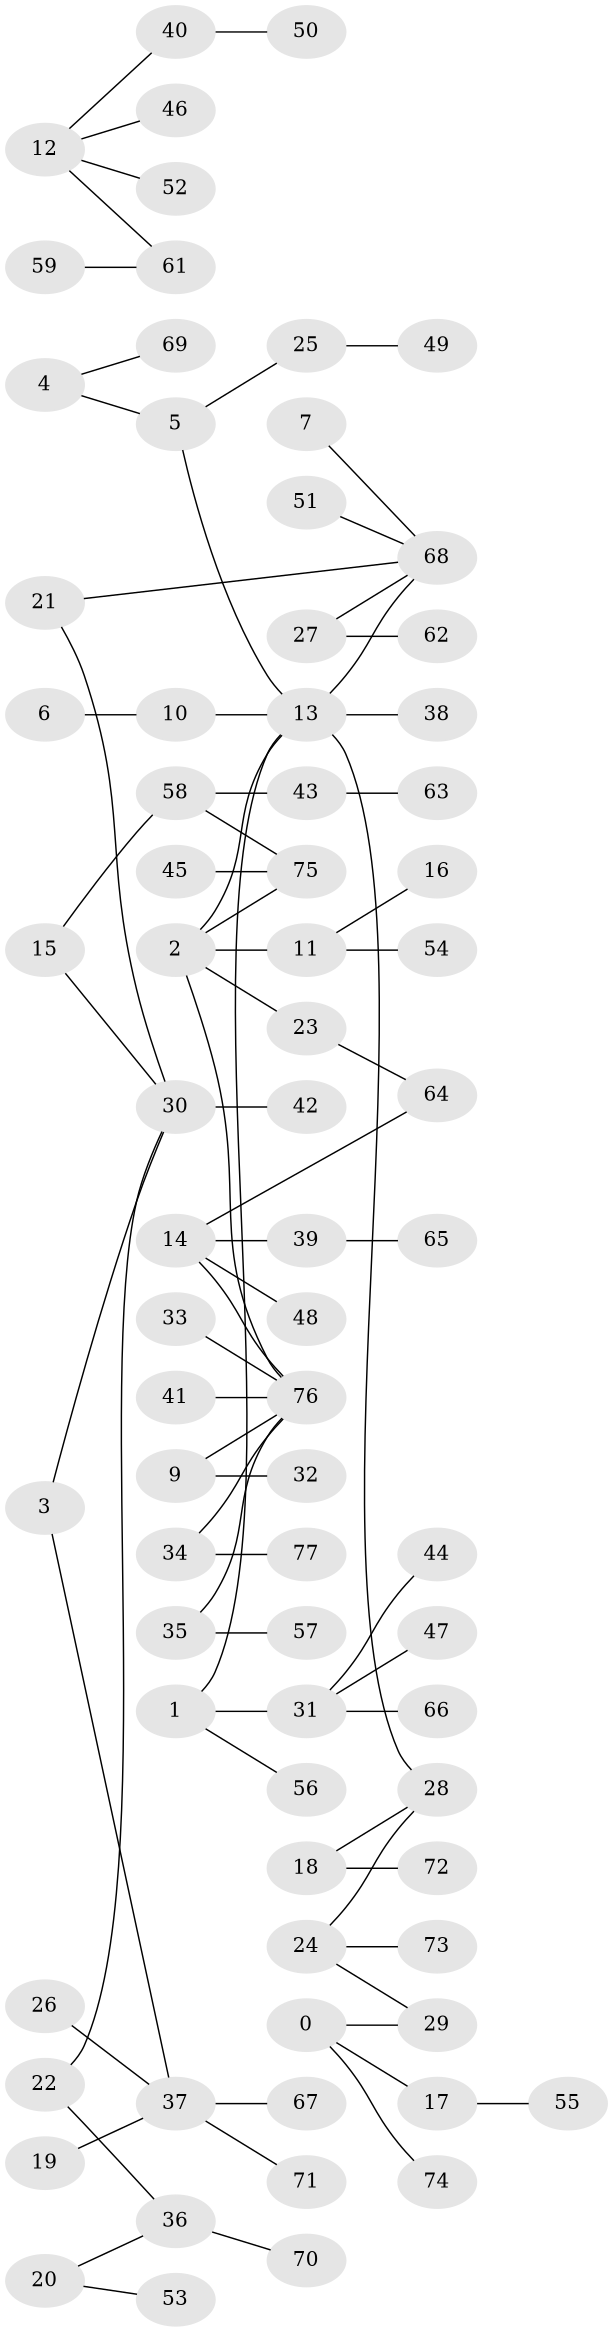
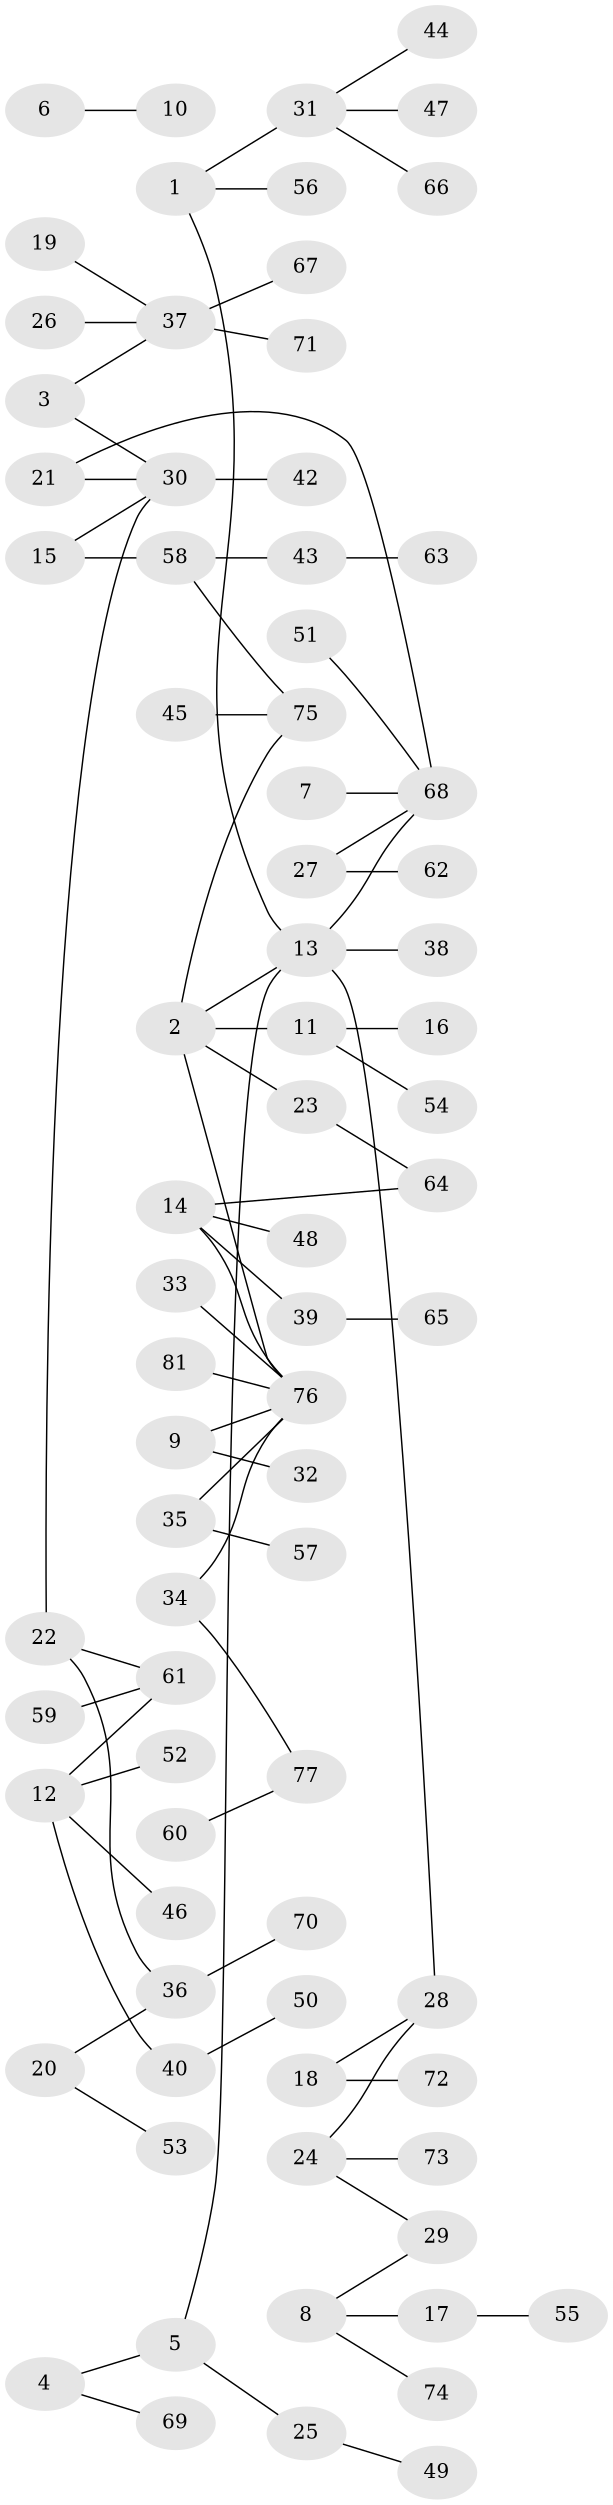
(241, 715) -> none
(176, 1398) -> (176, 1364)
none -> (111, 1658)
none -> (176, 1835)
(307, 2025) -> (307, 2316)
